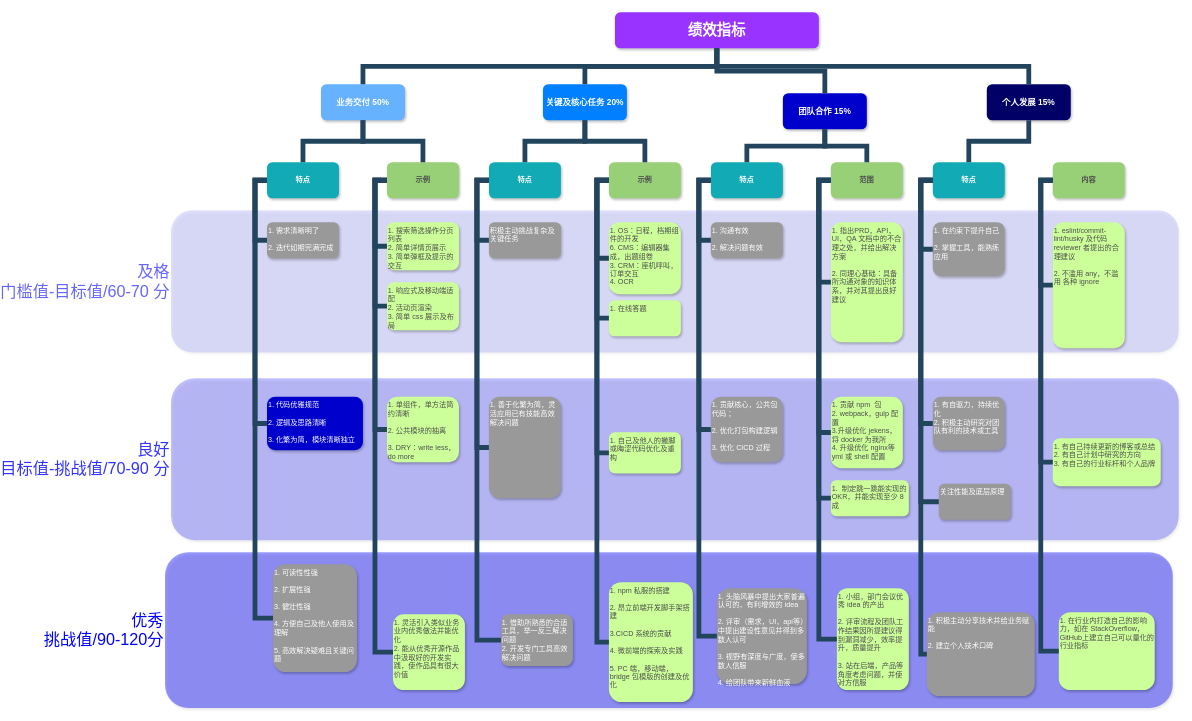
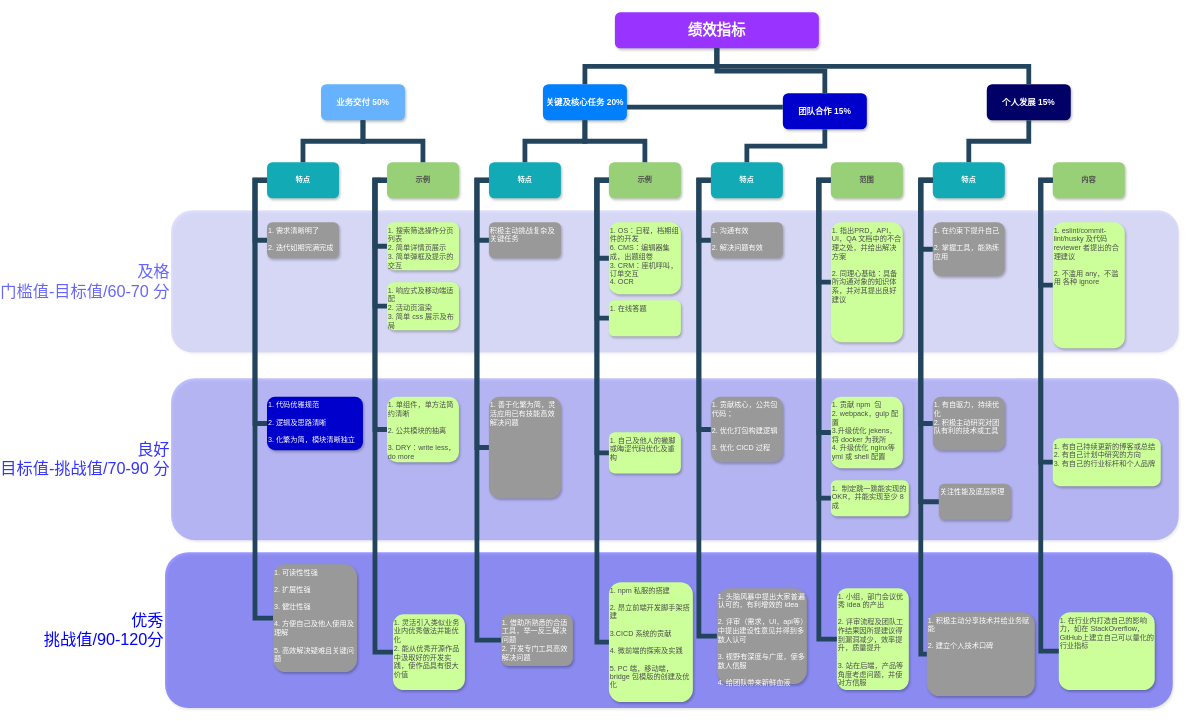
(464, 66) -> none
(854, 146) -> (705, 107)
